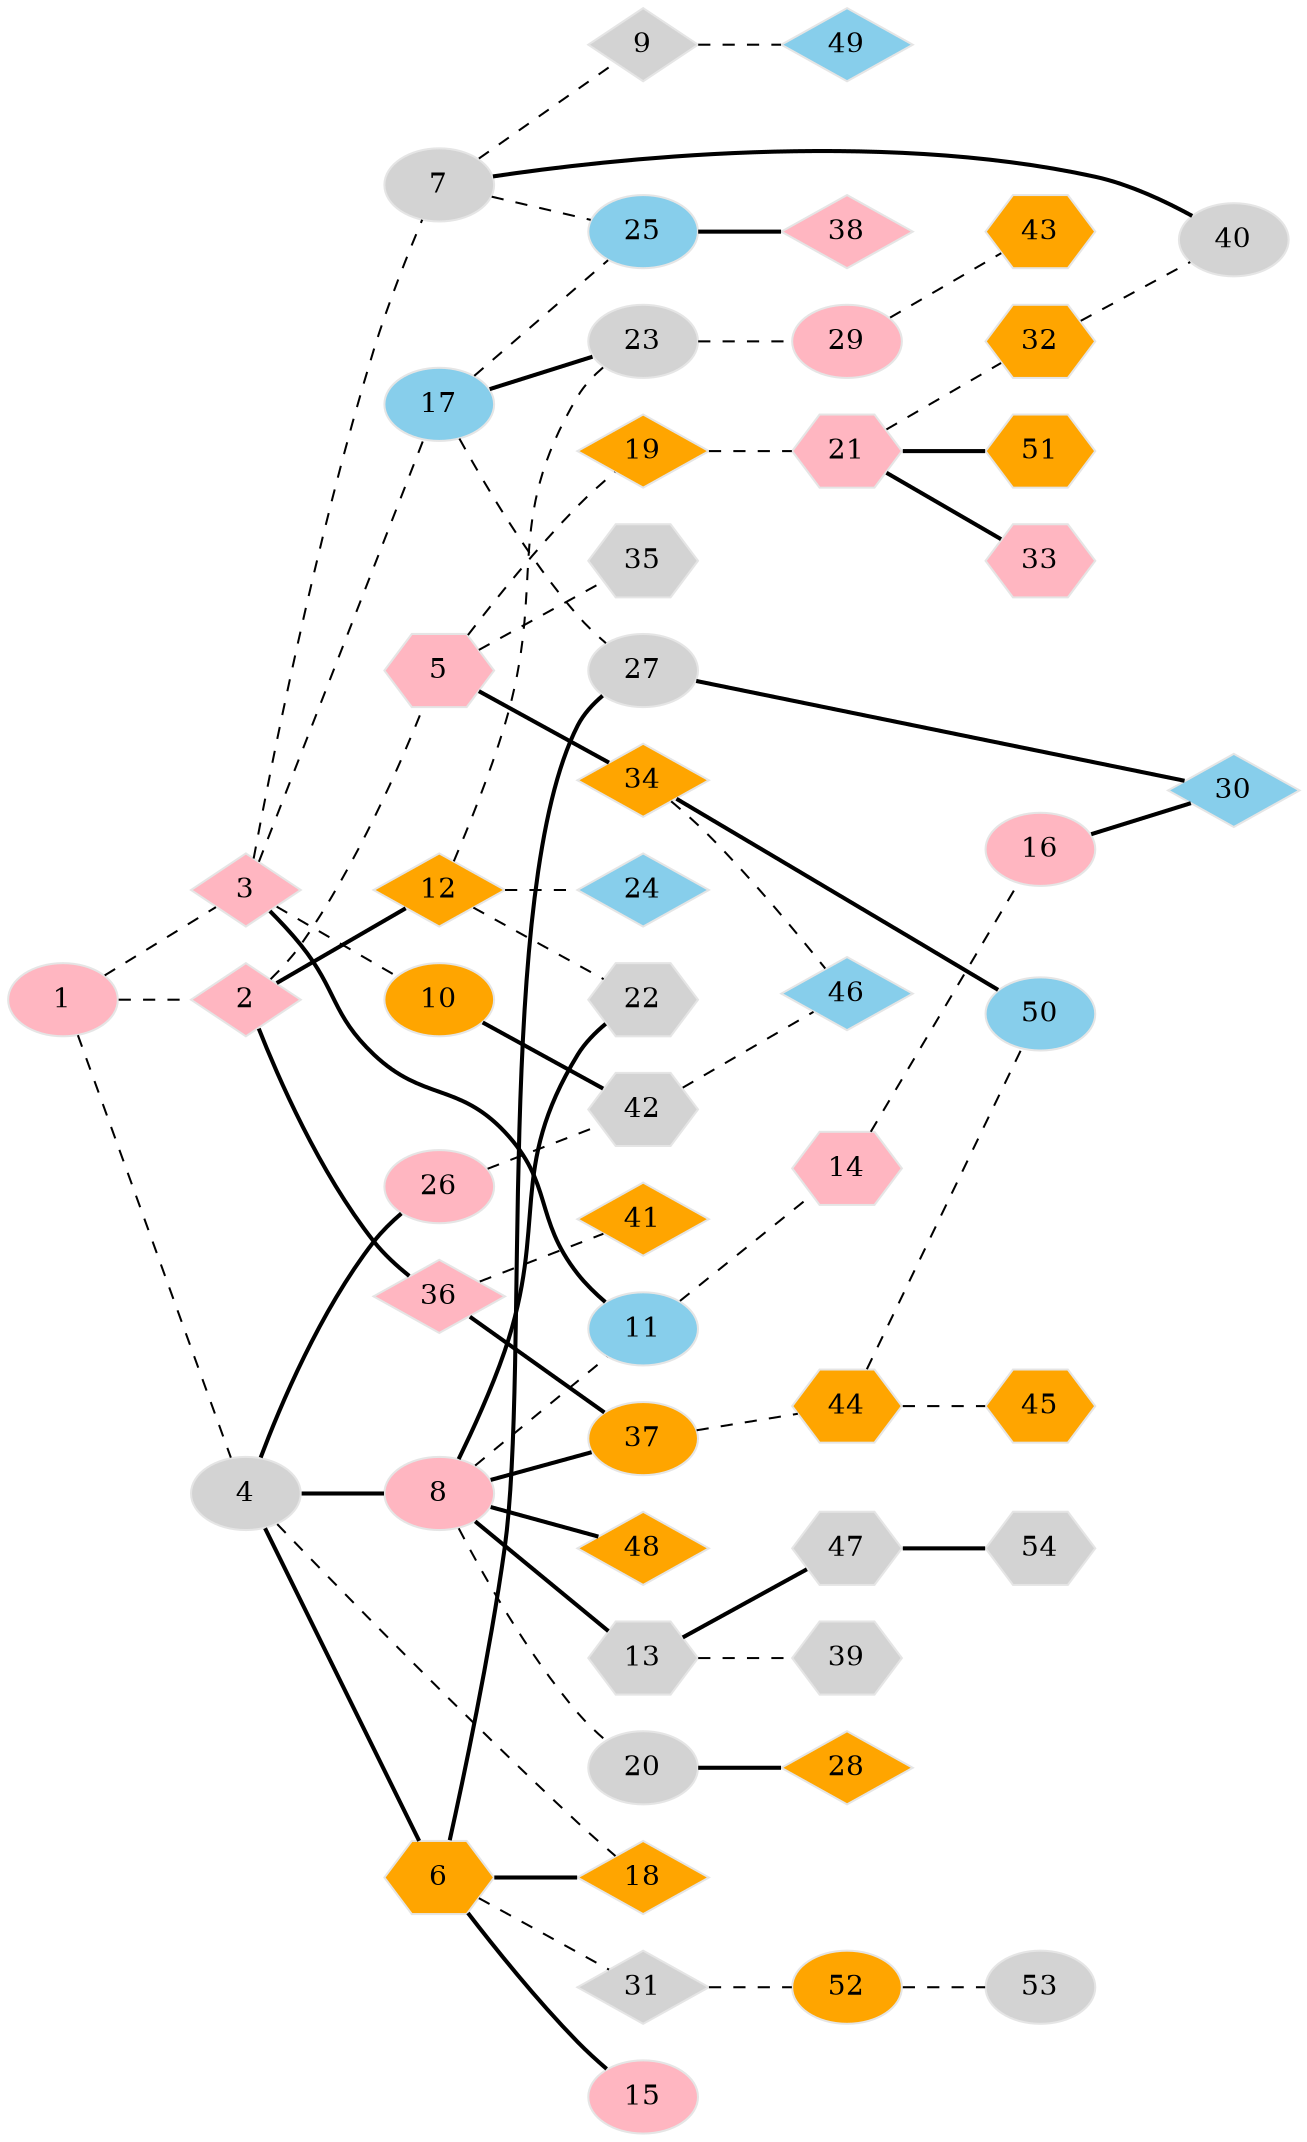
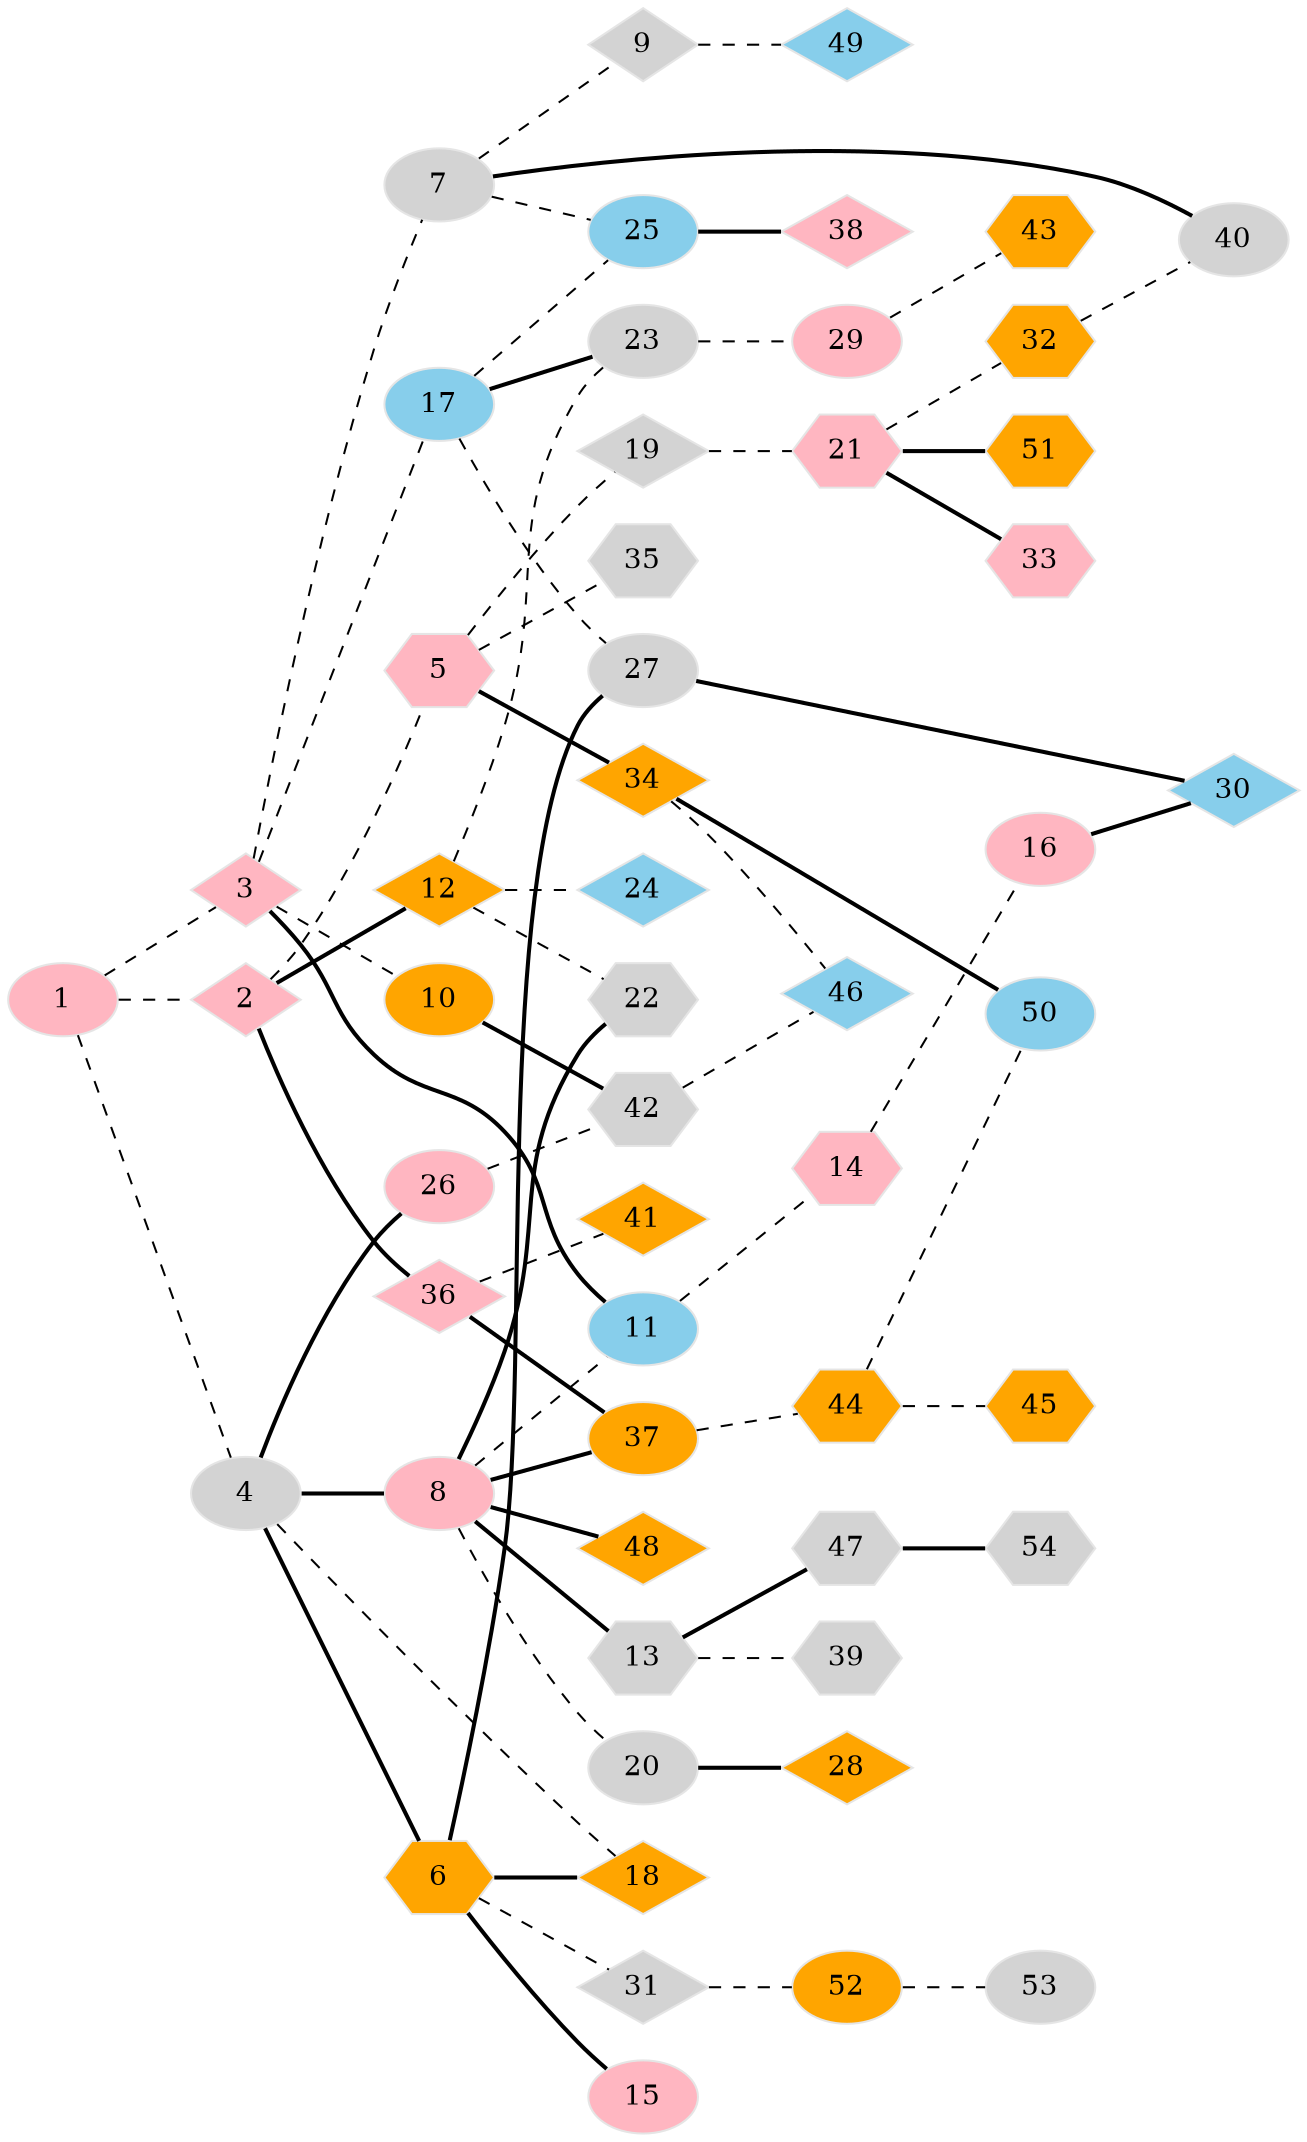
(643, 451) -> (643, 451)
